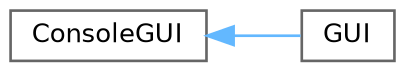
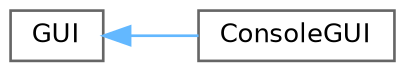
(267, 36) -> (164, 36)
